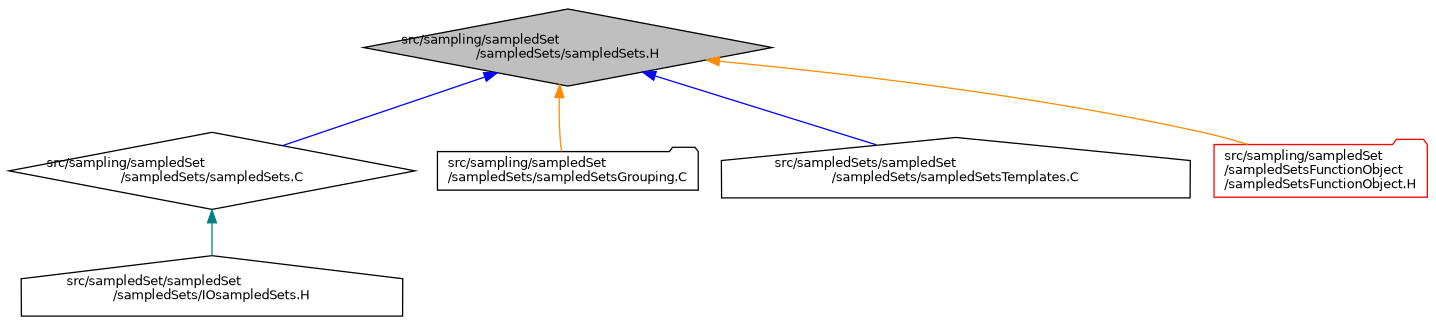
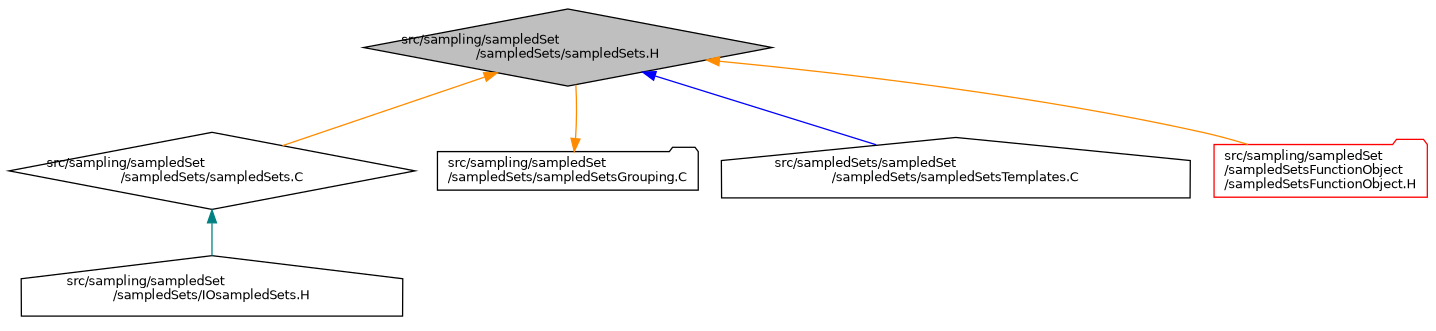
(384, 111) -> (384, 111)
(559, 125) -> (577, 111)
(212, 289) -> (212, 289)
